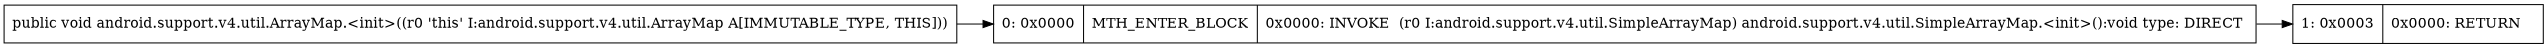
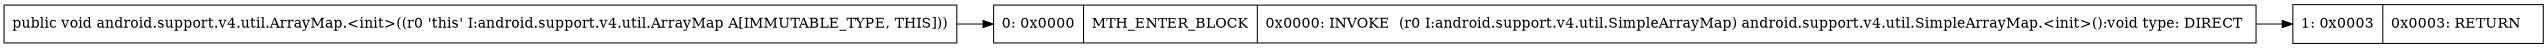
(2463, 24) -> (2463, 24)
